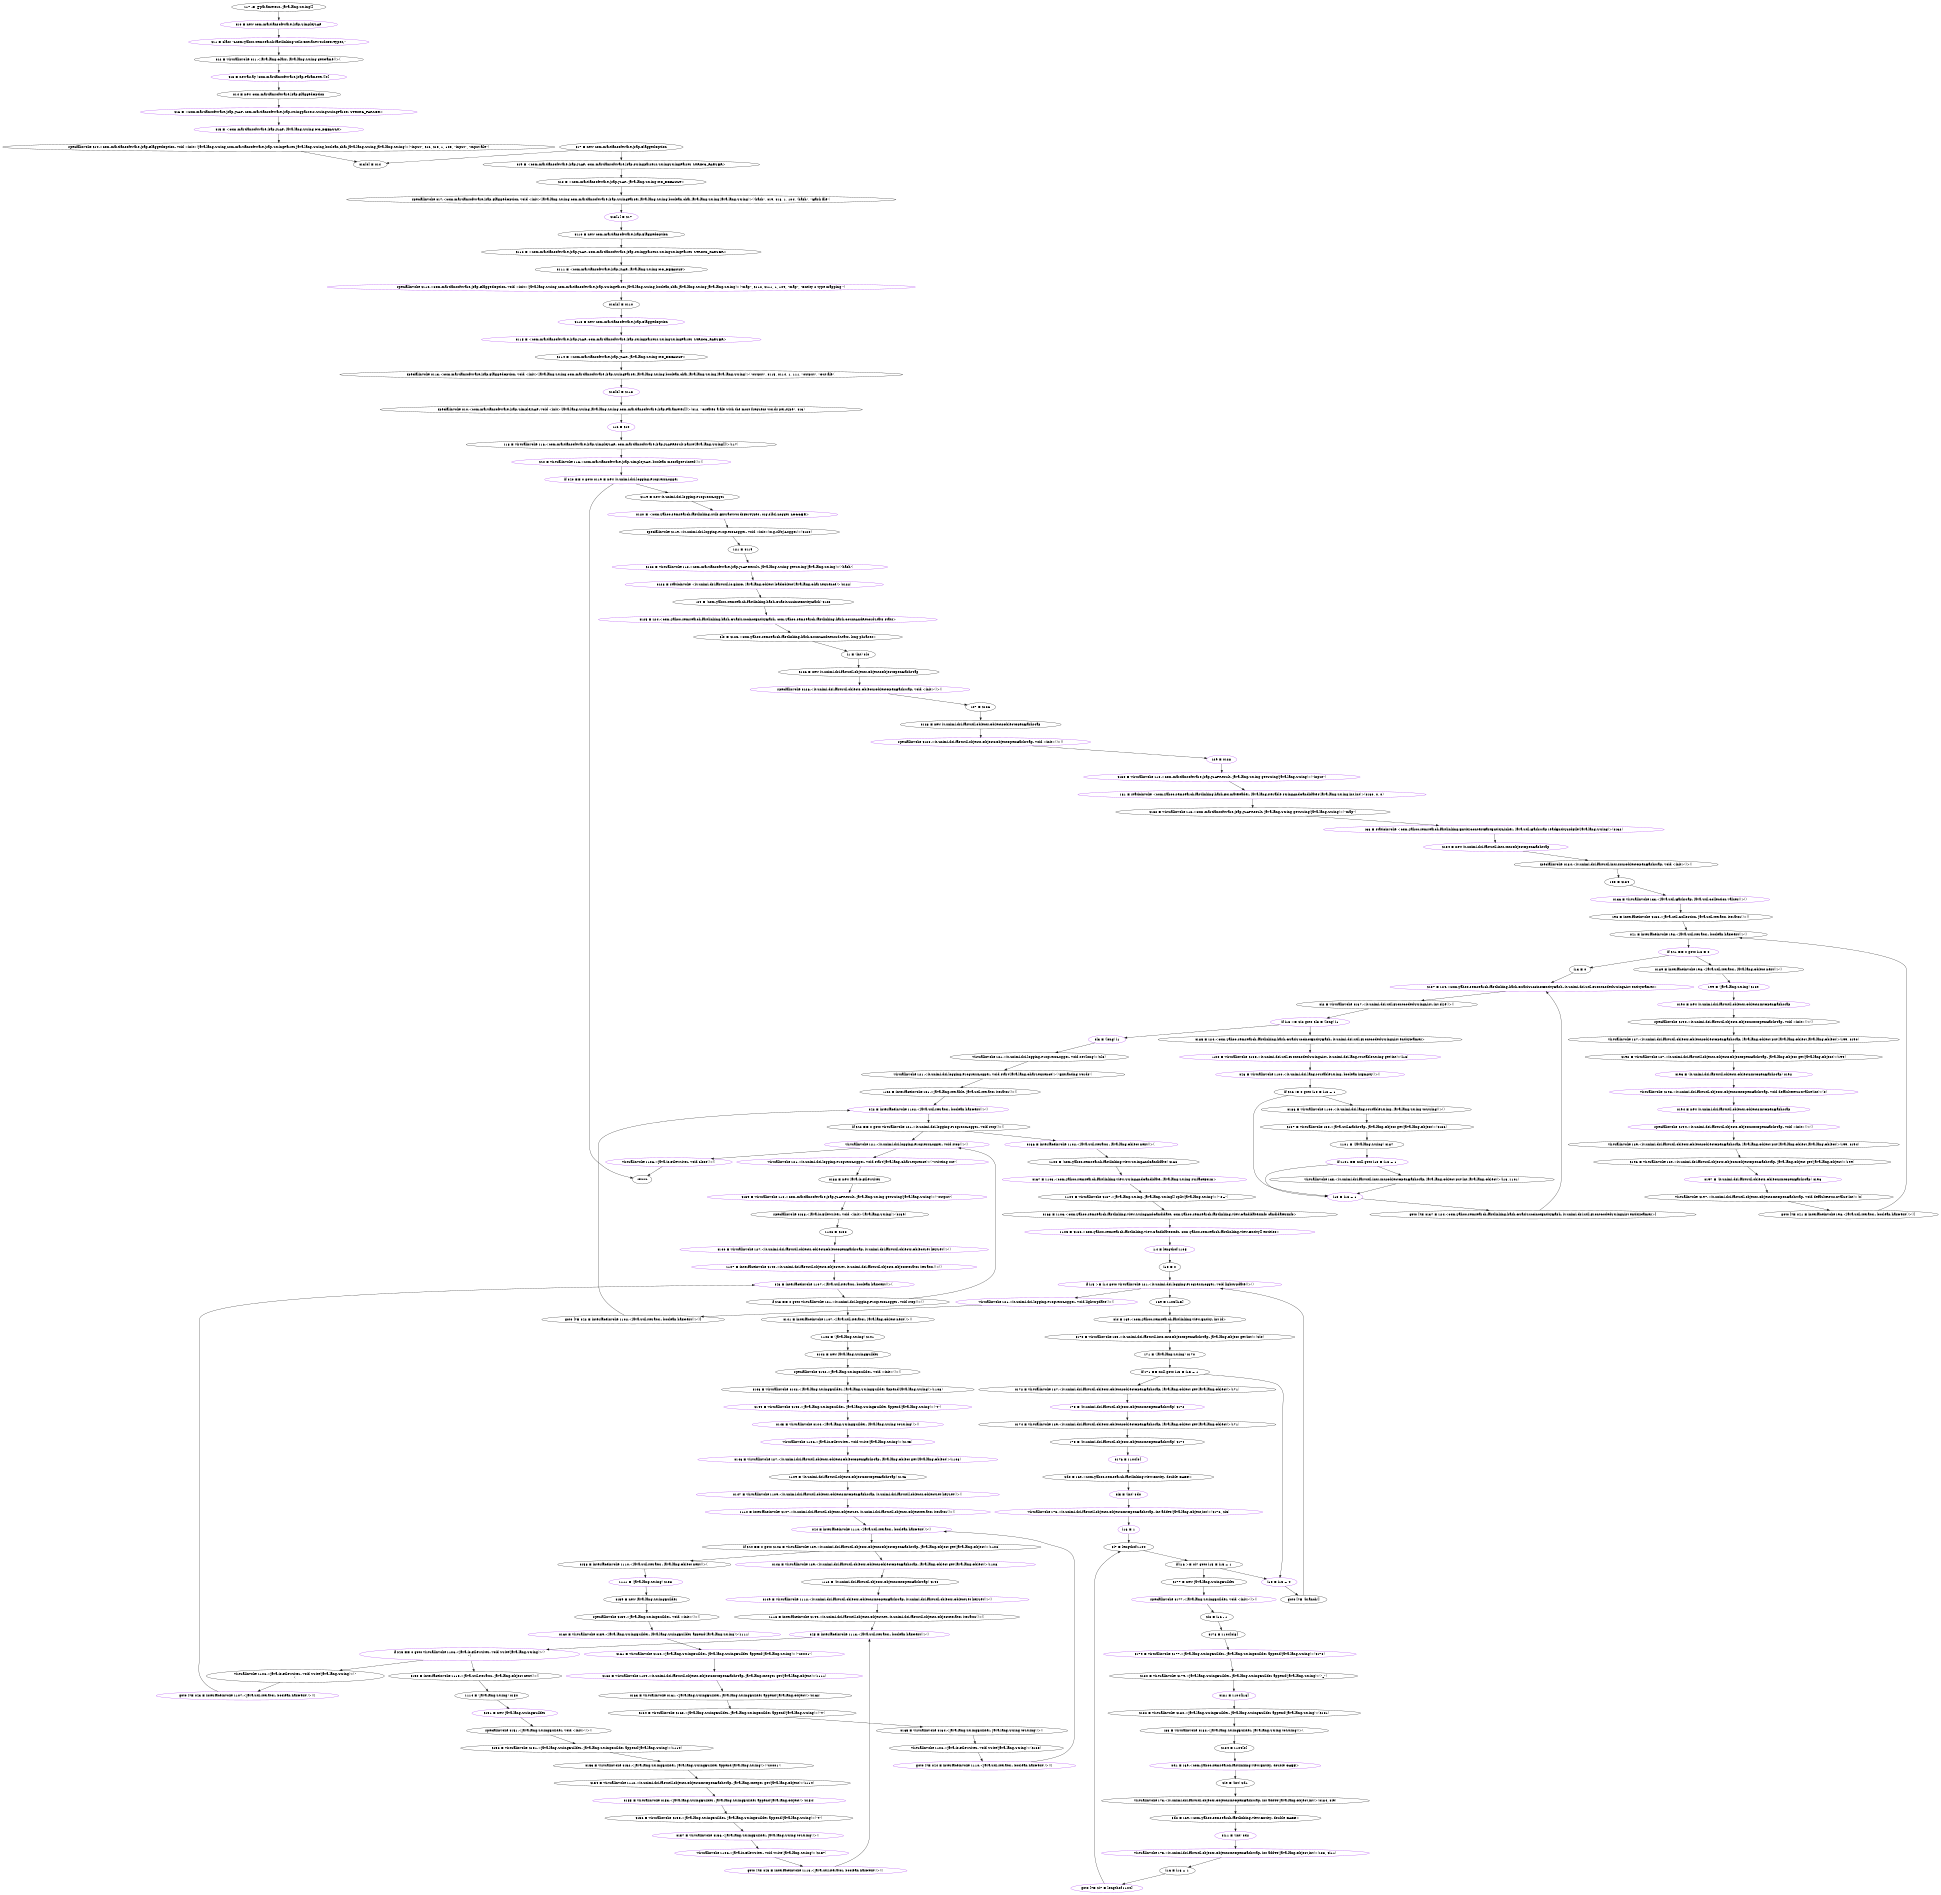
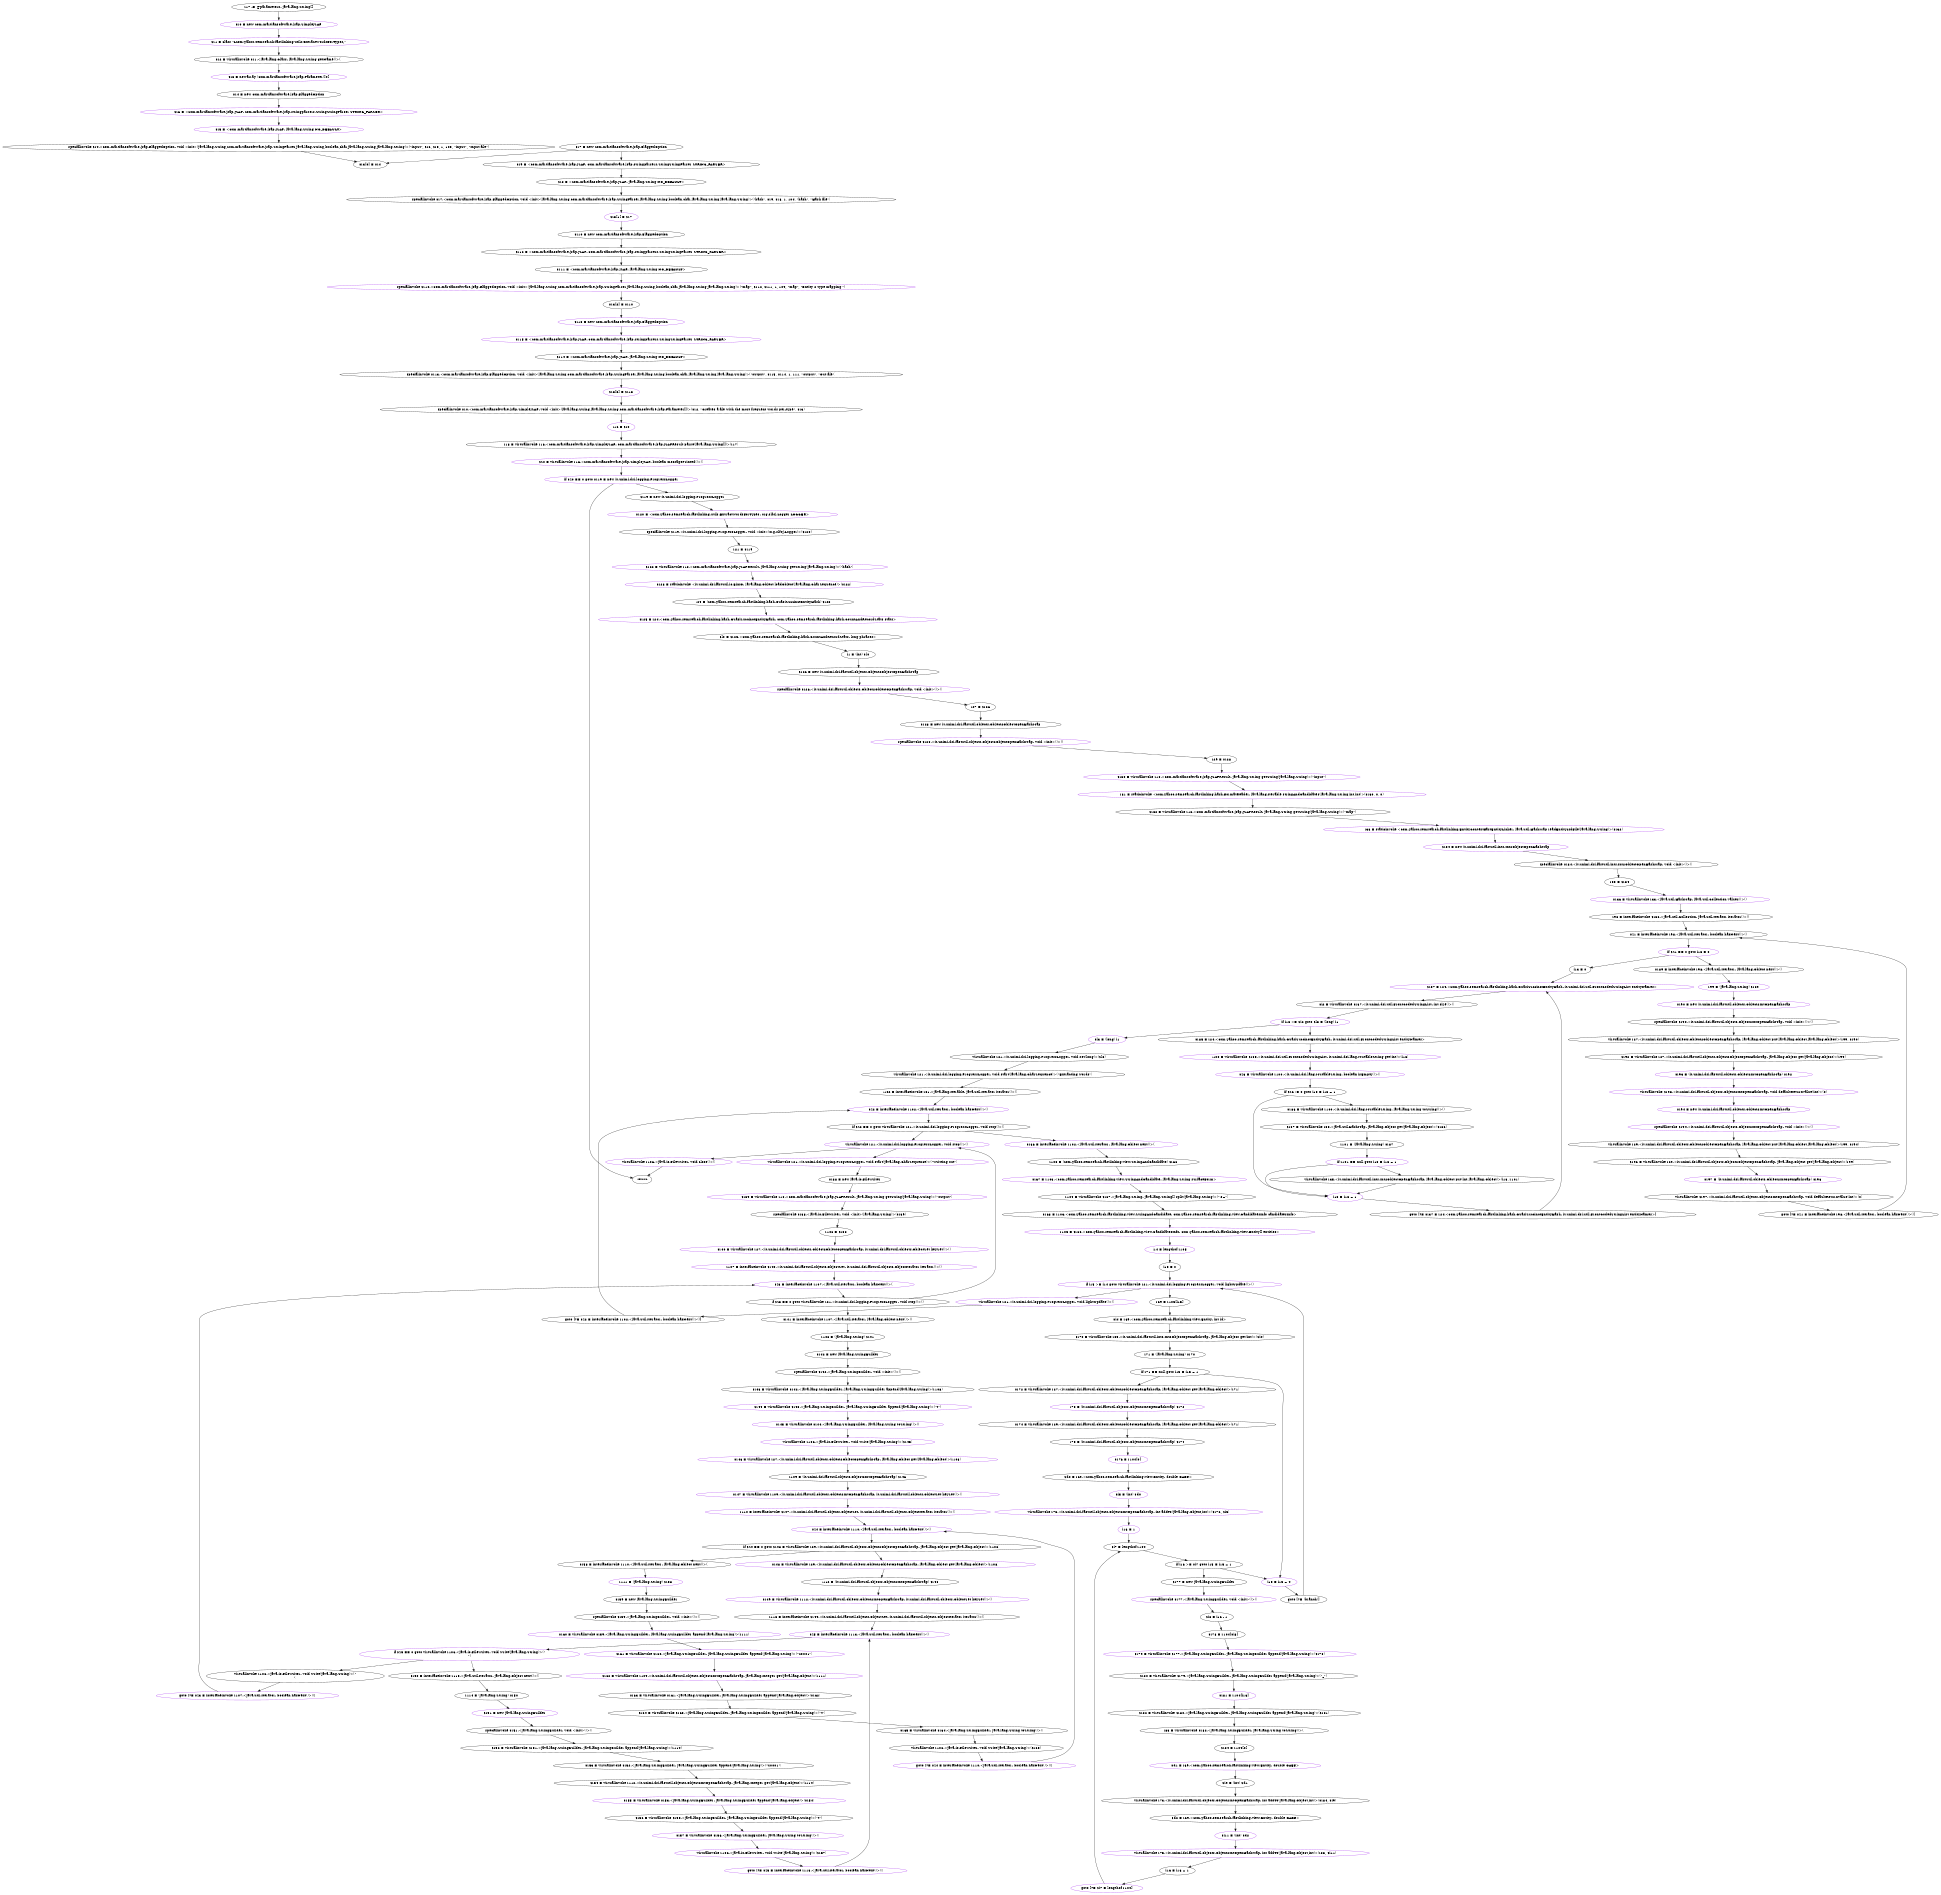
(1222, 760) -> (1222, 760)
